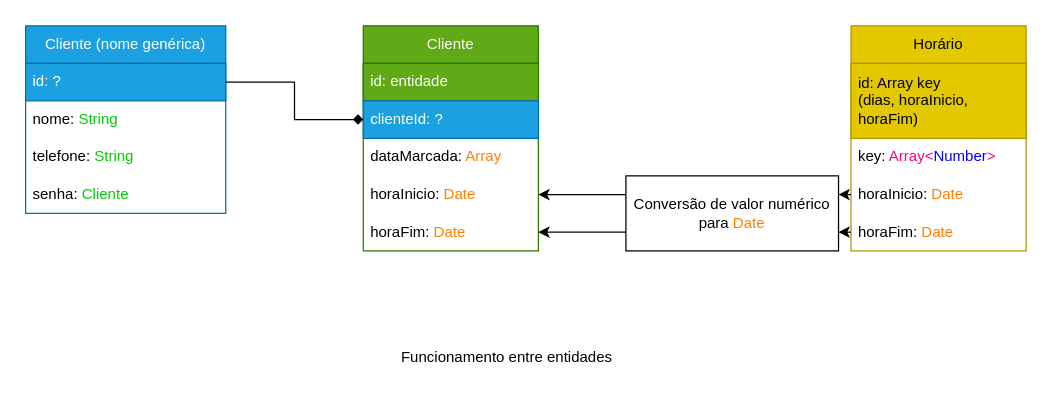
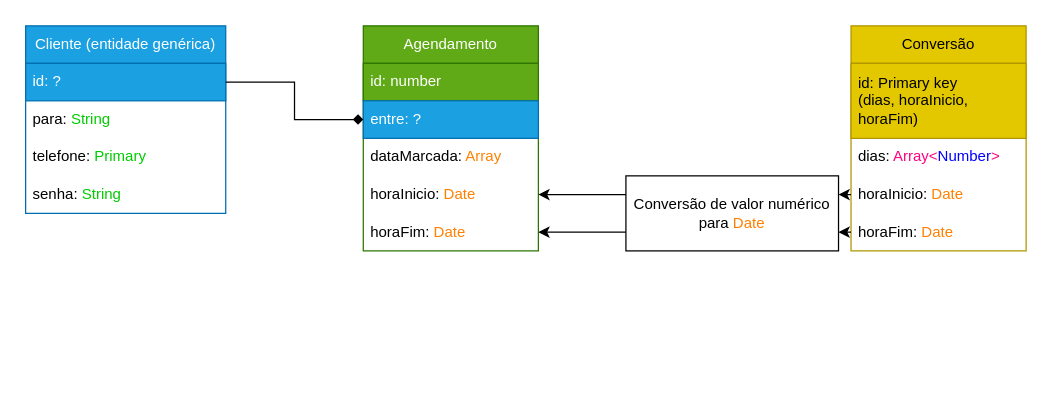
(126, 44) -> (126, 44)
(451, 44) -> (451, 44)
(938, 44) -> (938, 44)
(413, 82) -> (407, 82)
(939, 101) -> (939, 101)
(78, 119) -> (78, 119)
(413, 119) -> (400, 119)
(93, 157) -> (97, 157)
(930, 157) -> (932, 157)
(84, 194) -> (82, 194)
(507, 357) -> none
